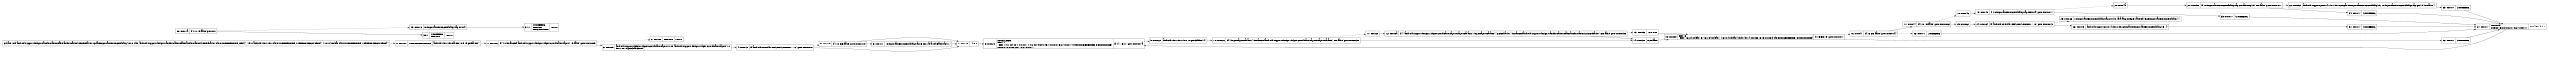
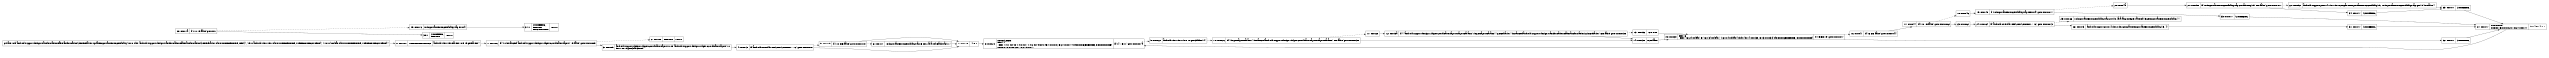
(2438, 15) -> (2408, 11)
(2496, 26) -> (2497, 26)
(1927, 34) -> none
